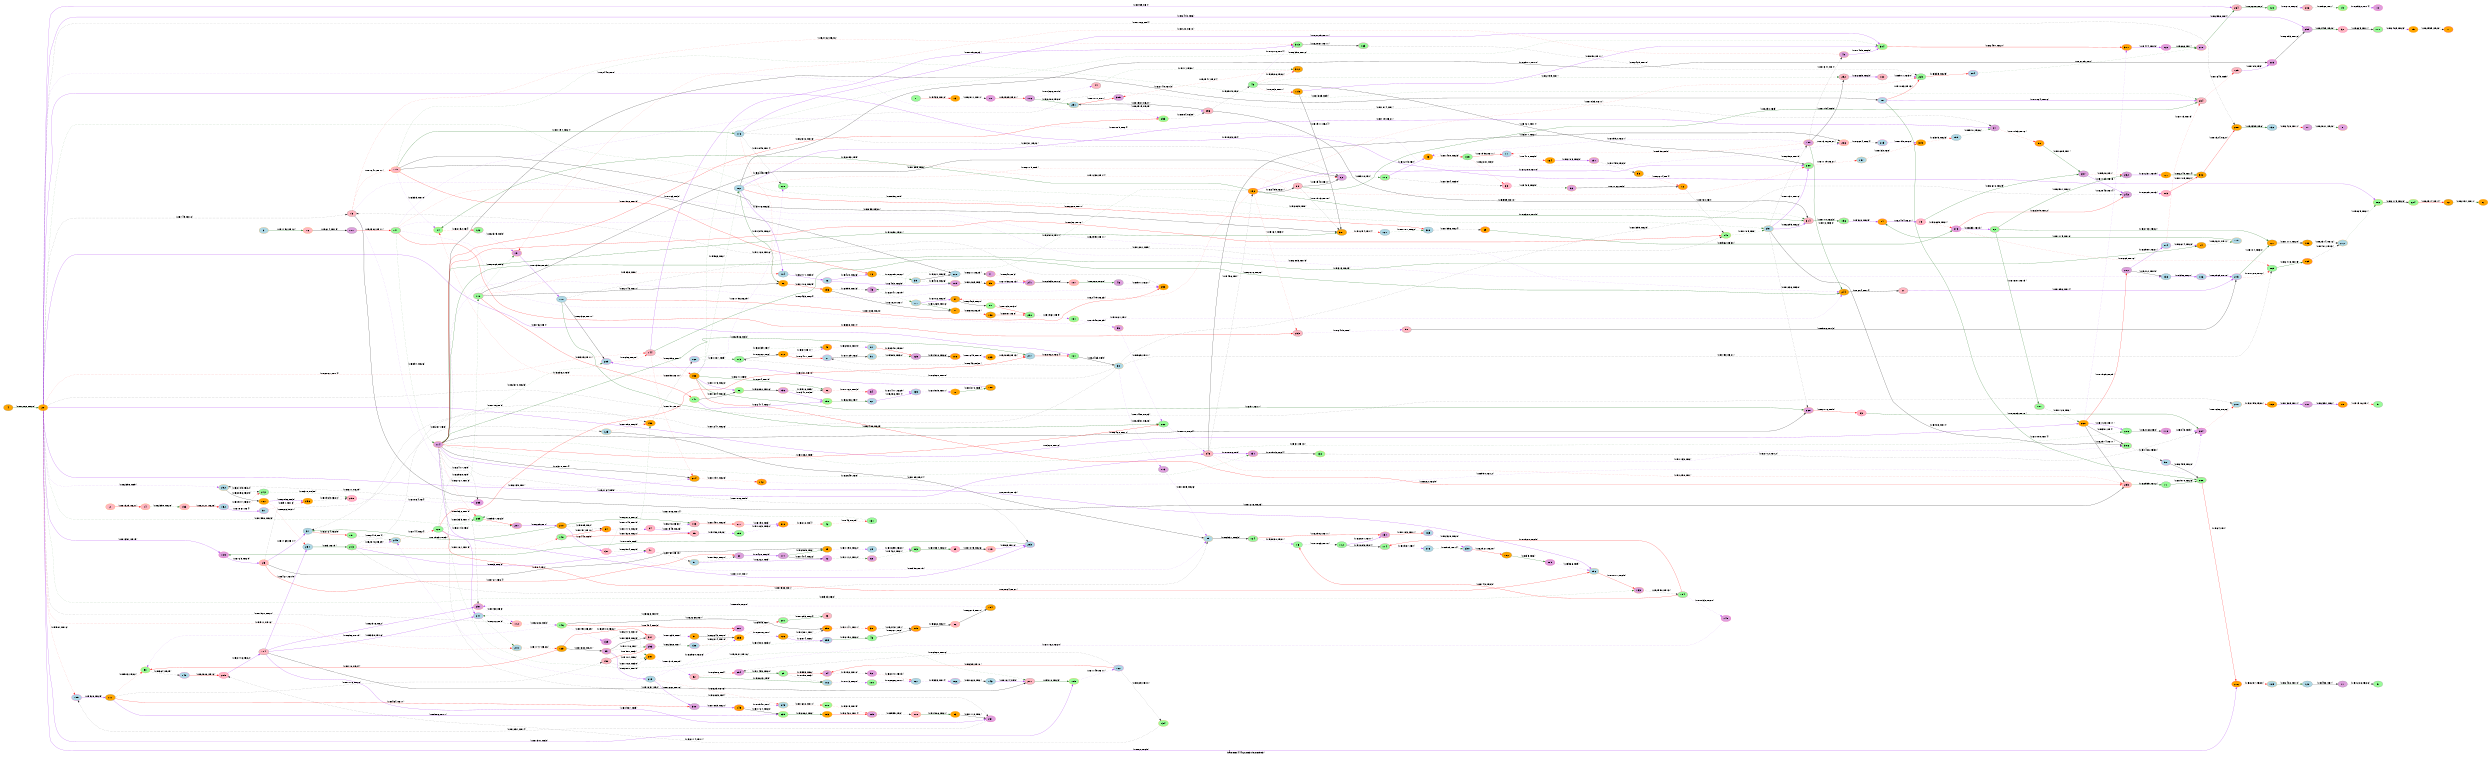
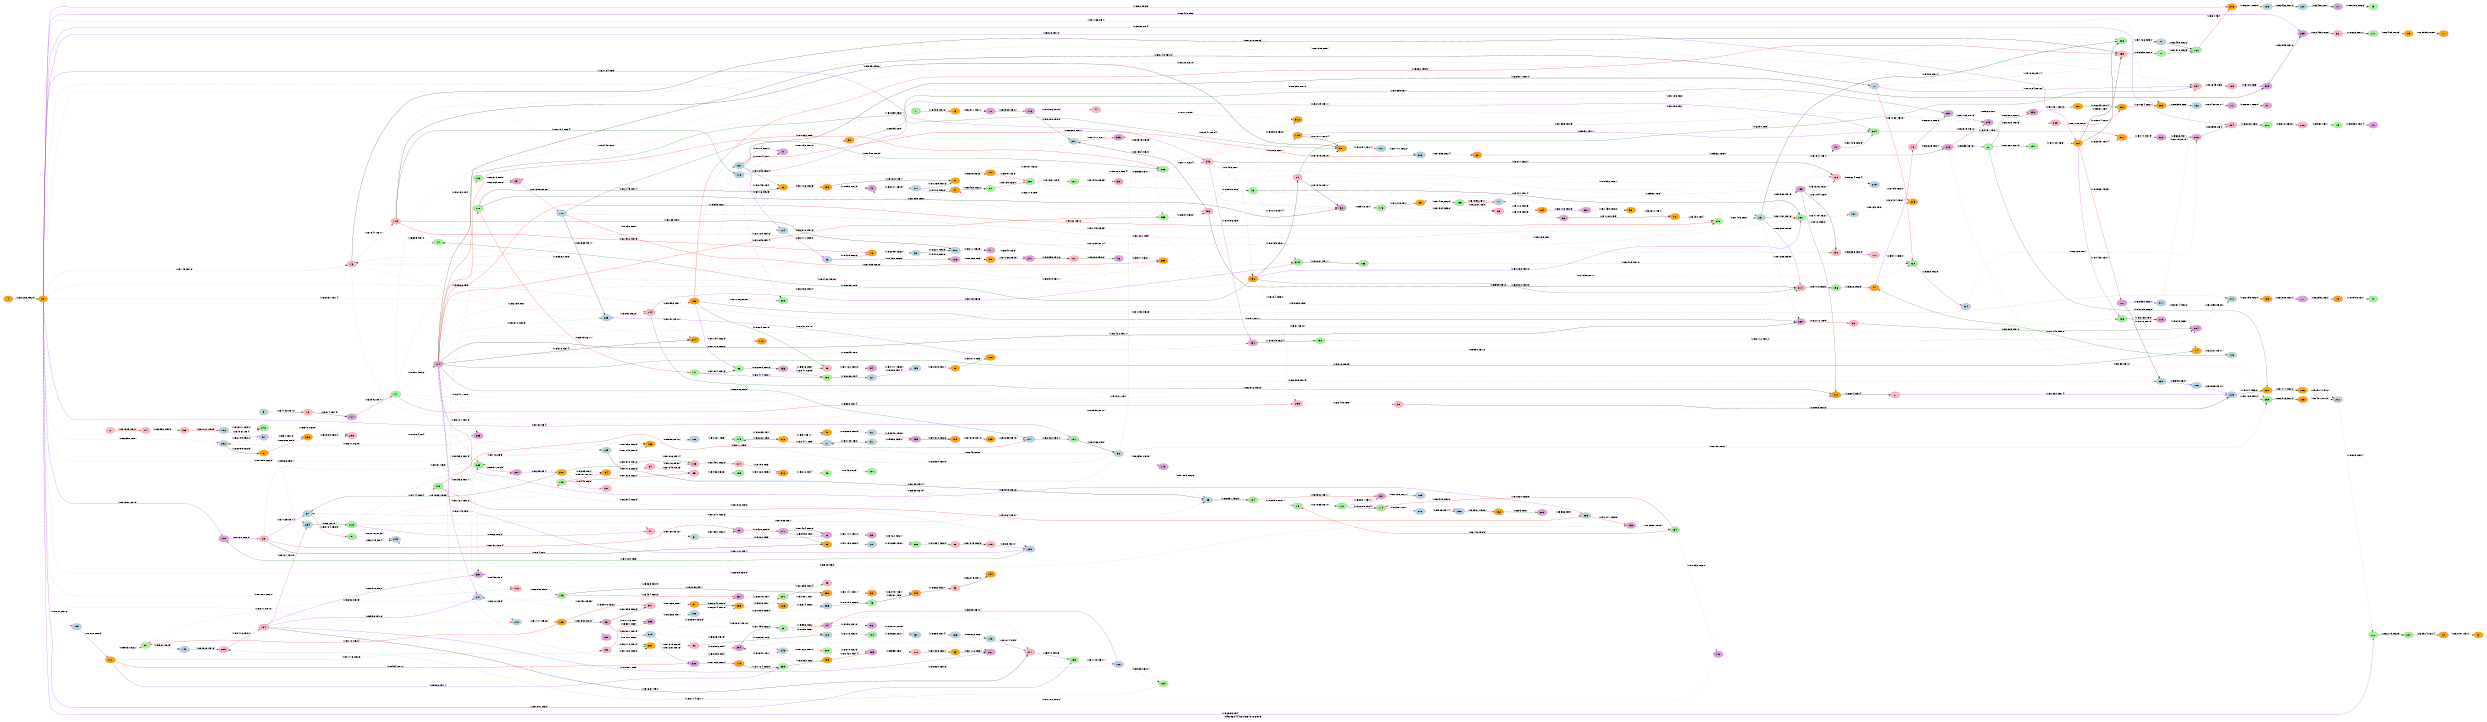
(1956, 137) -> none
(1967, 342) -> (2036, 75)
(760, 556) -> (760, 531)
(527, 730) -> none
